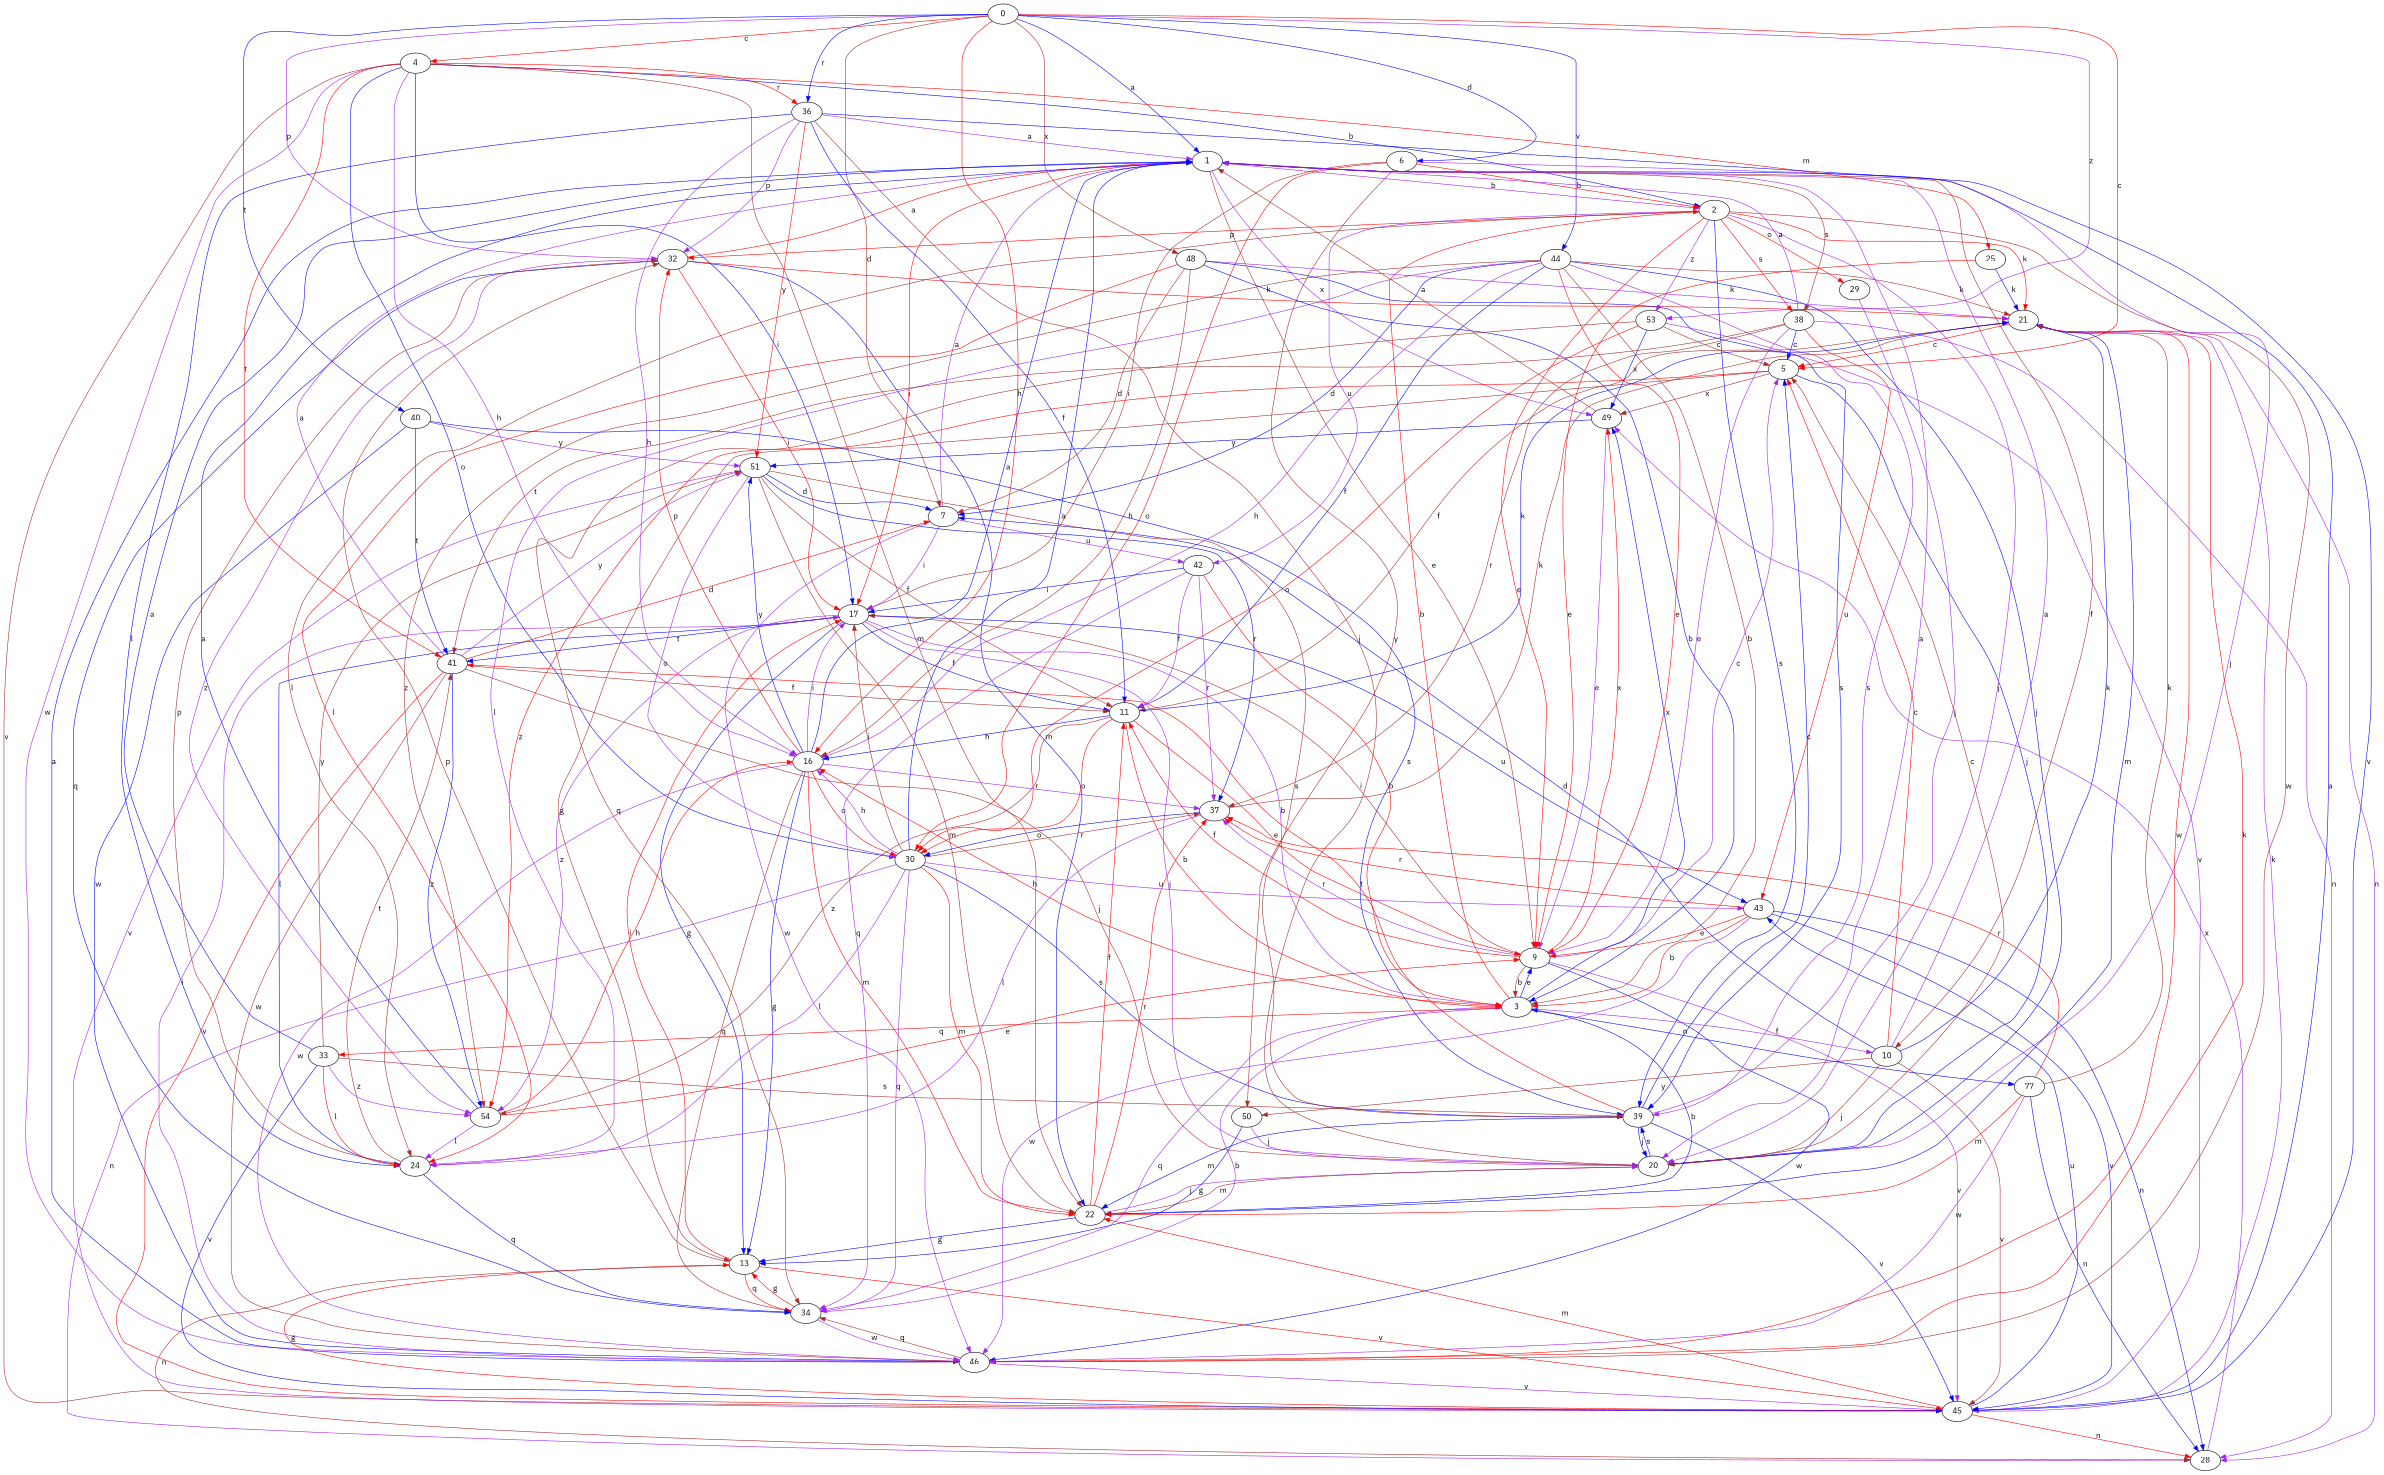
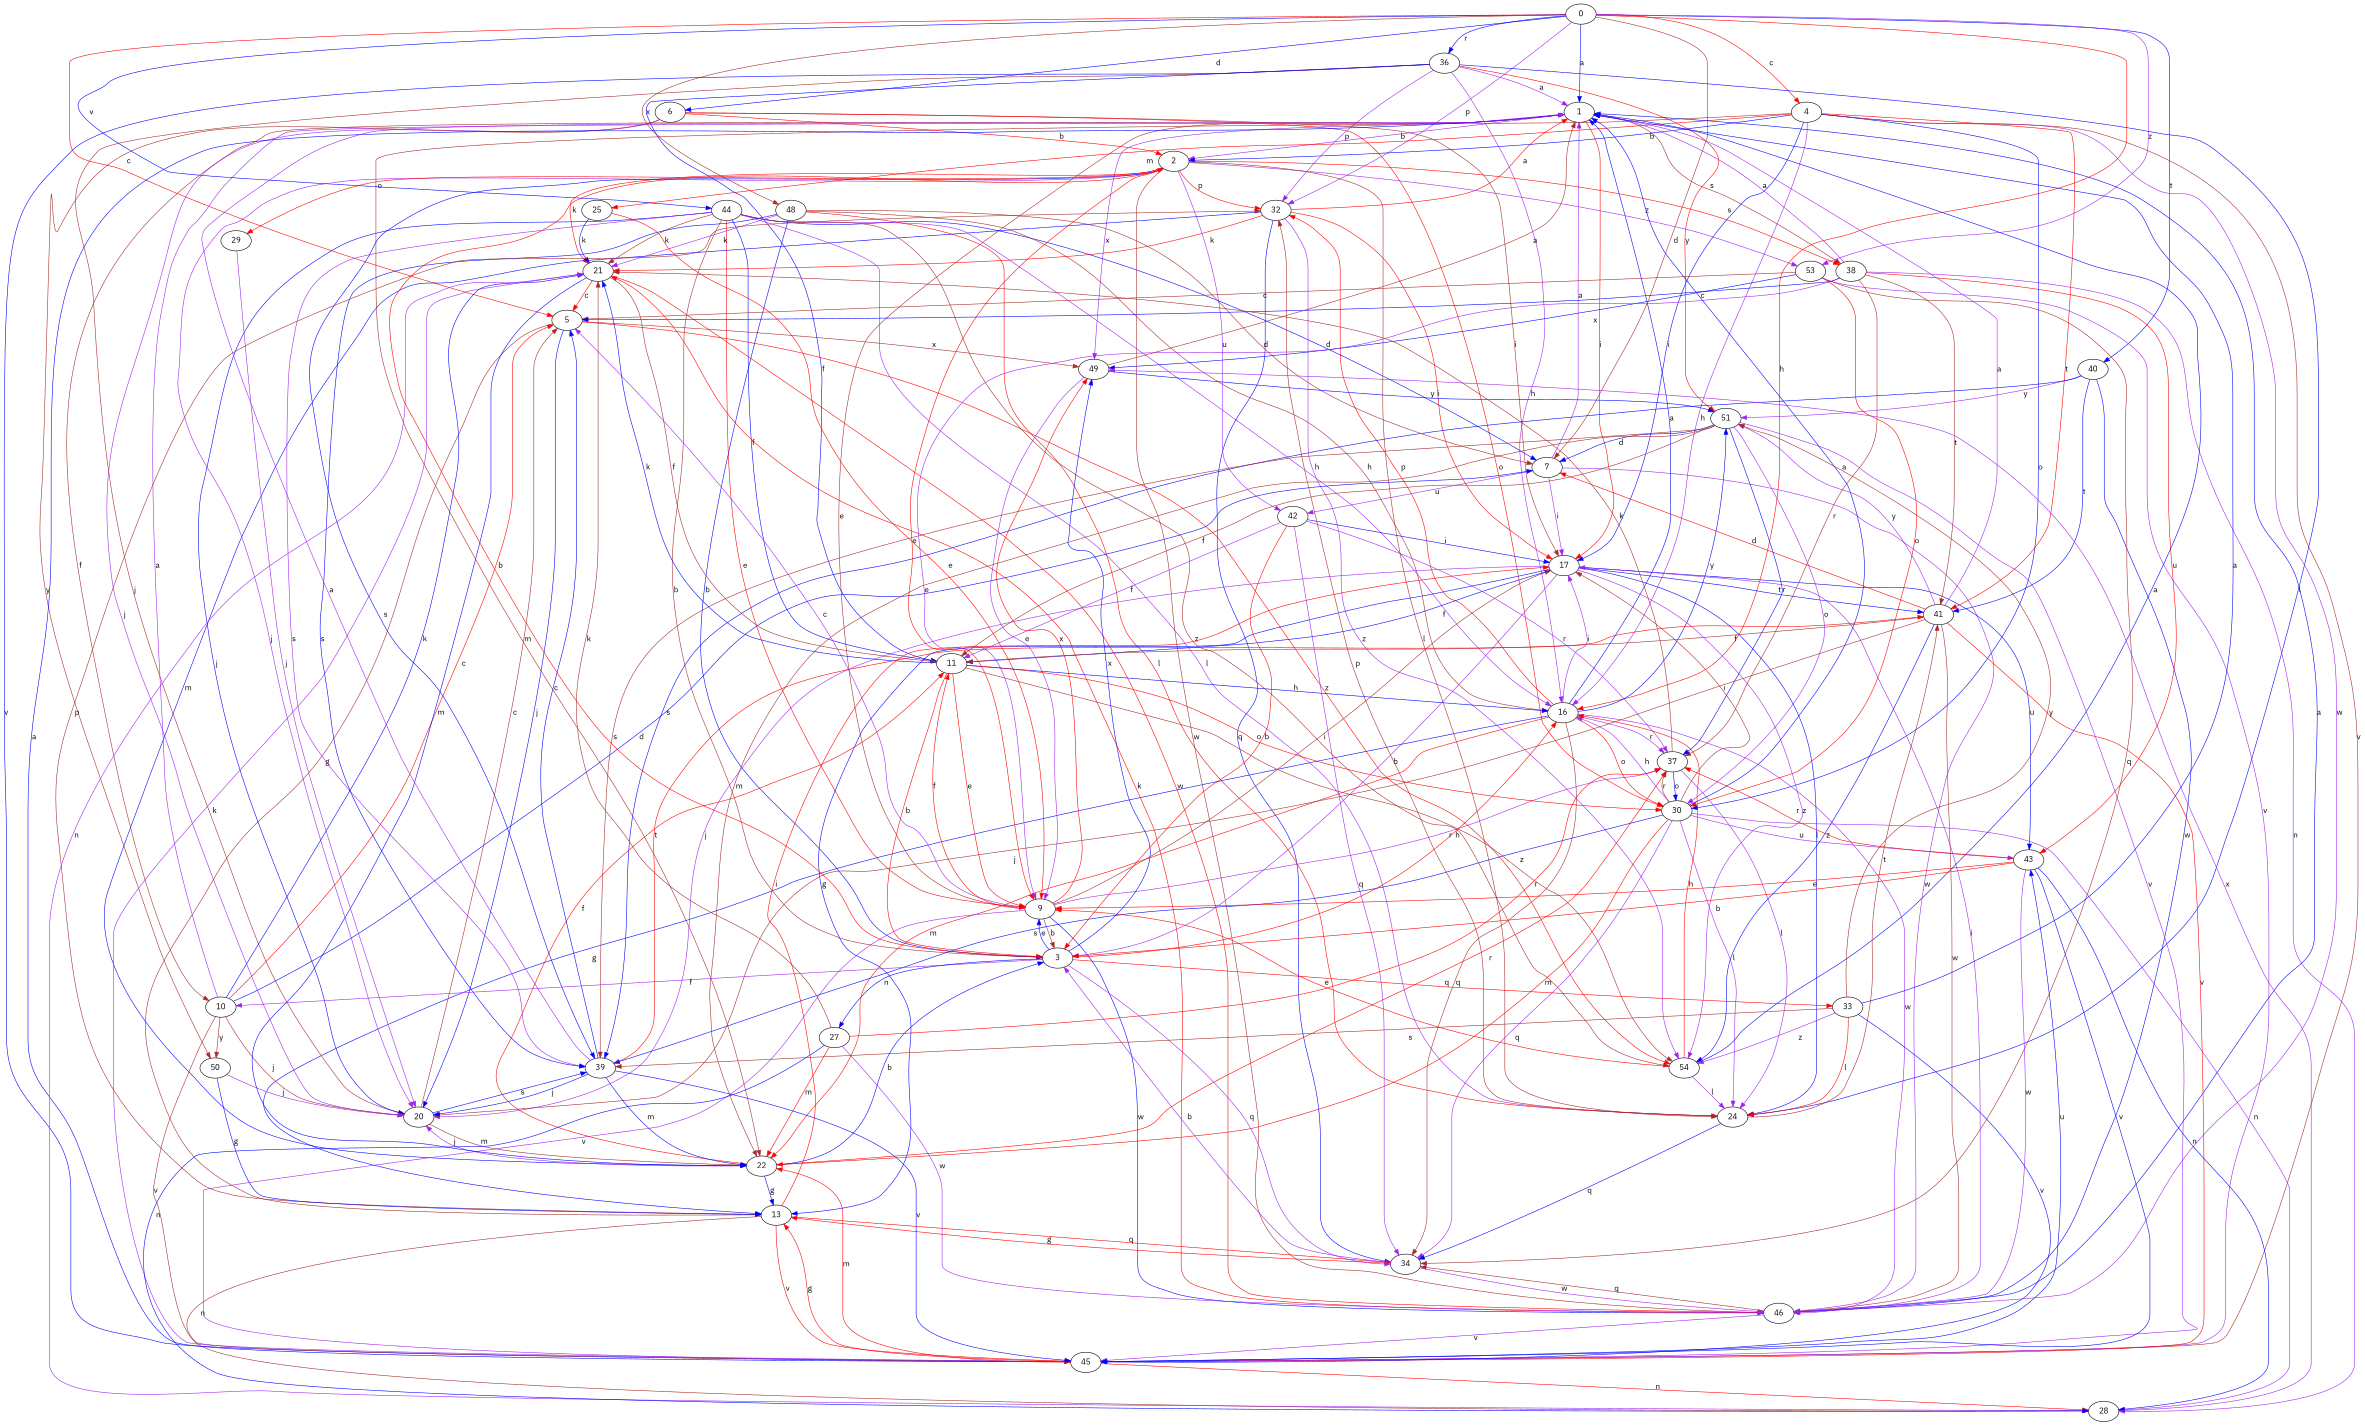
(615, 67) -> none
(2029, 1087) -> (834, 1038)
